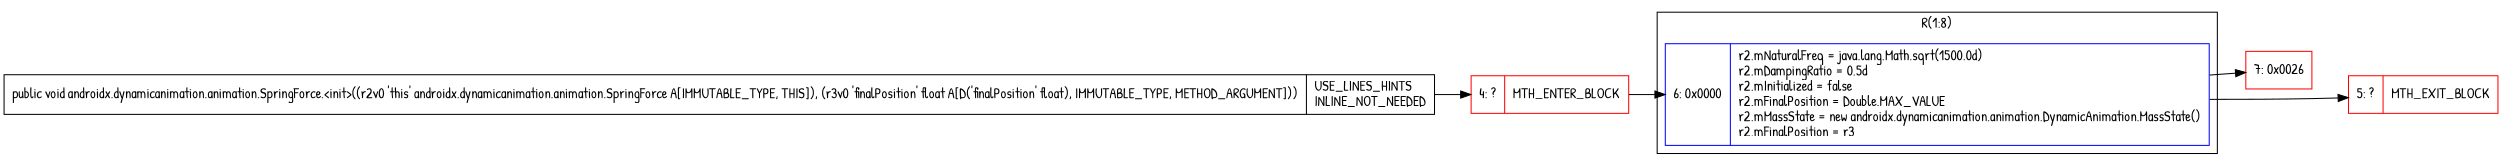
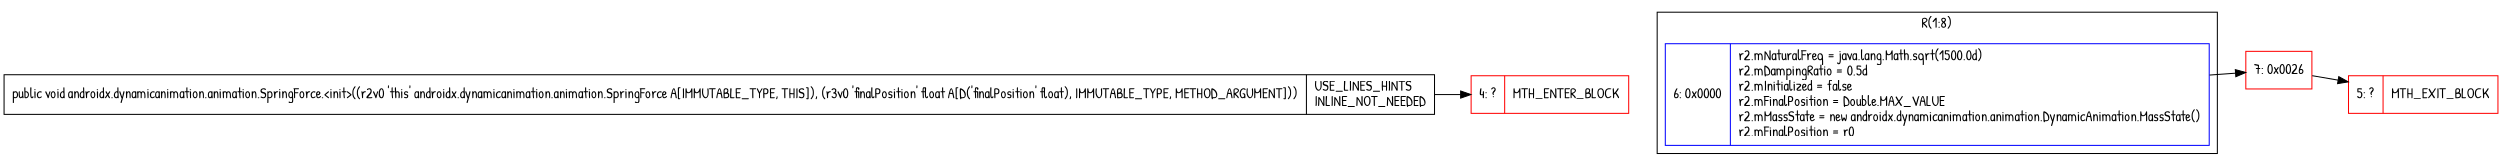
(1642, 95) -> none
(2274, 99) -> (2325, 78)
(1797, 132) -> (1797, 132)
